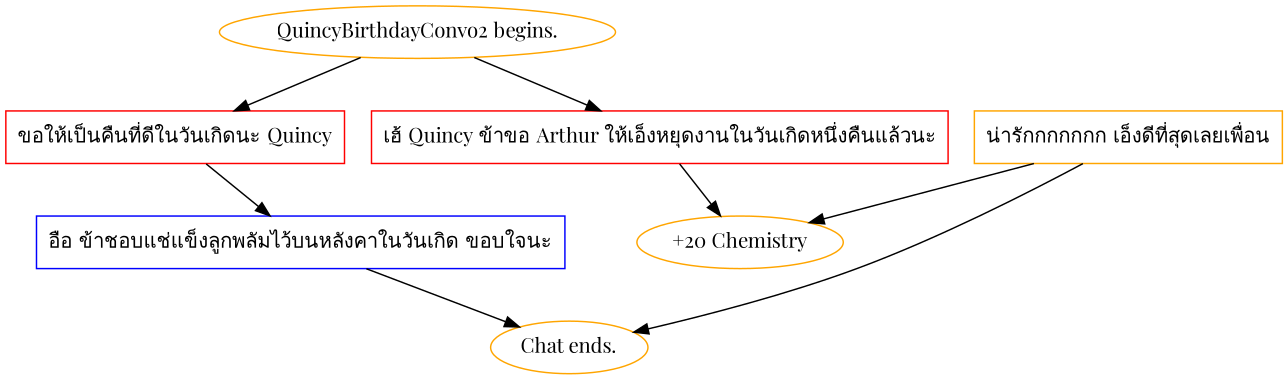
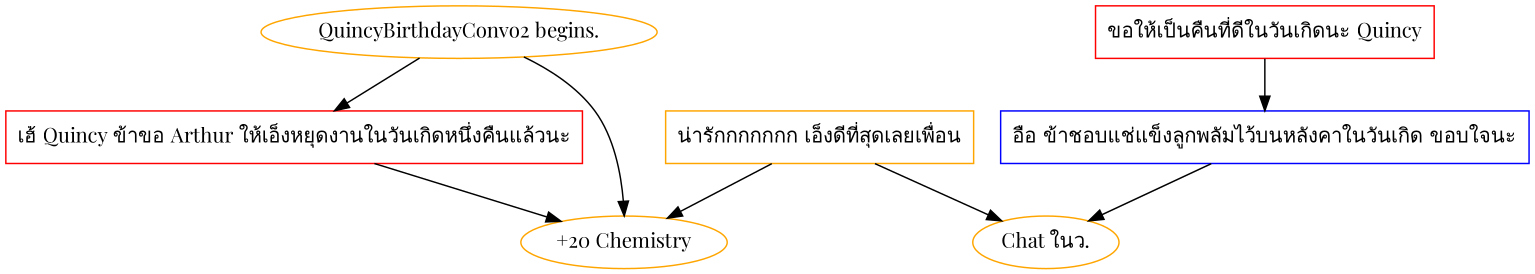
(304, 81) -> (596, 113)
(569, 347) -> (1046, 242)
